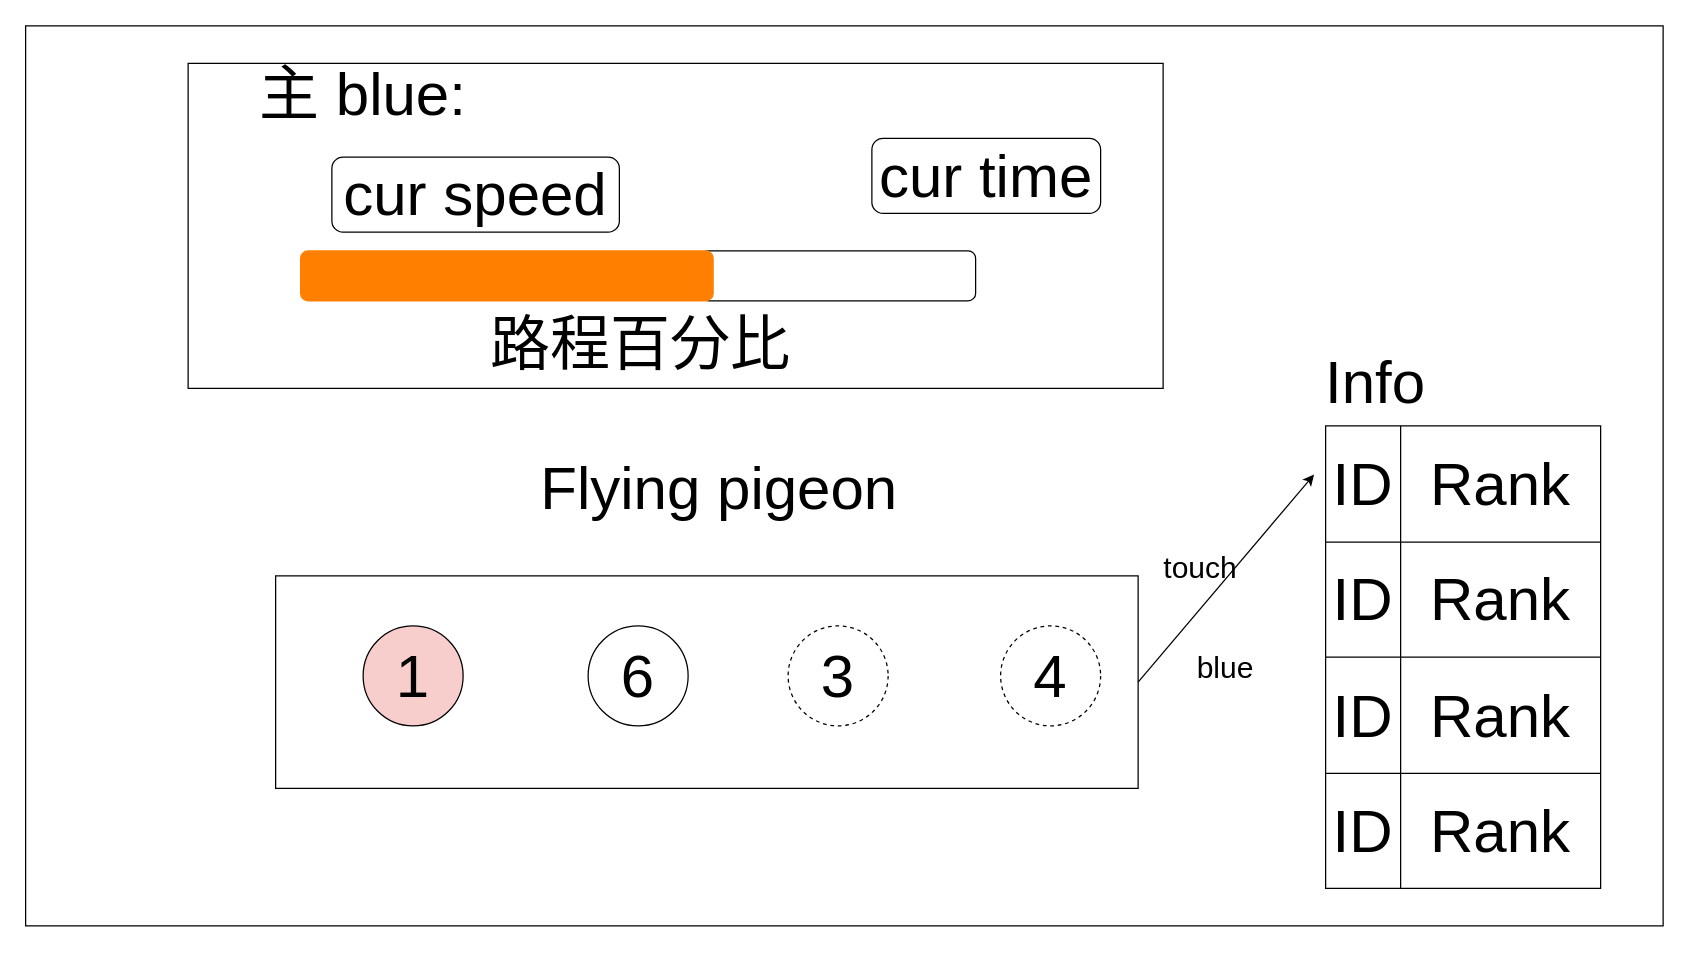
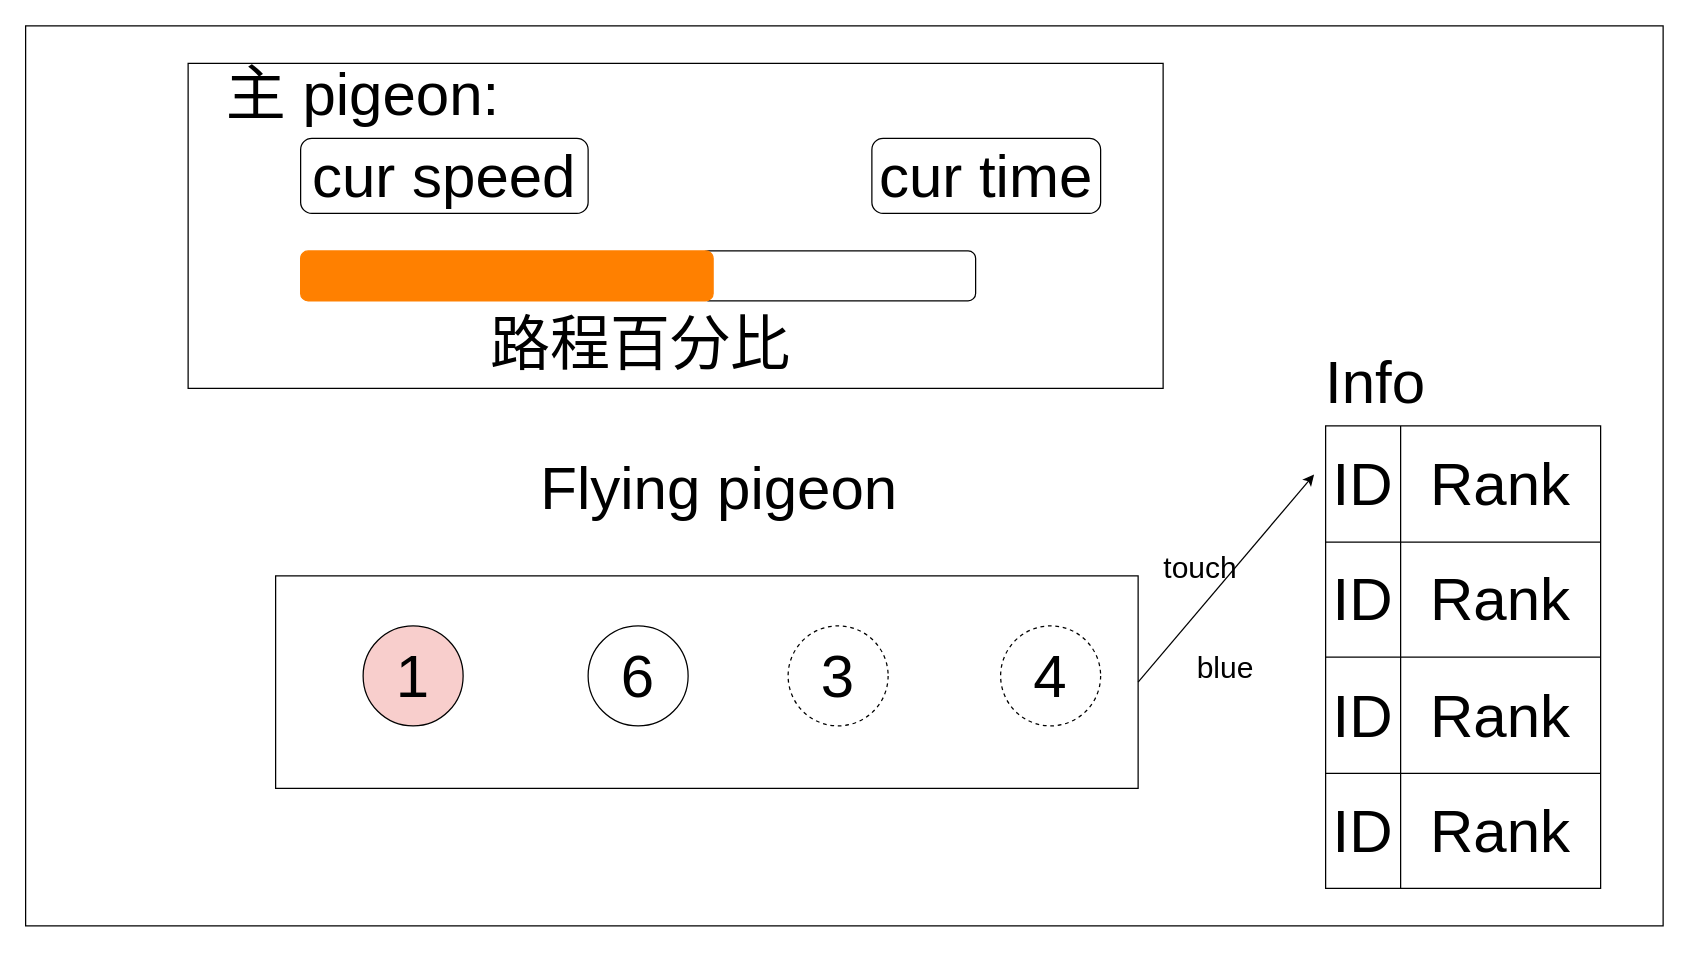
(363, 94) -> (363, 94)
(476, 194) -> (444, 176)
